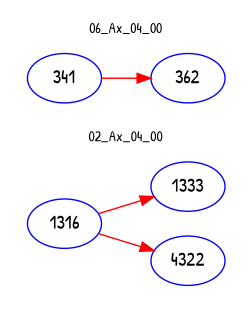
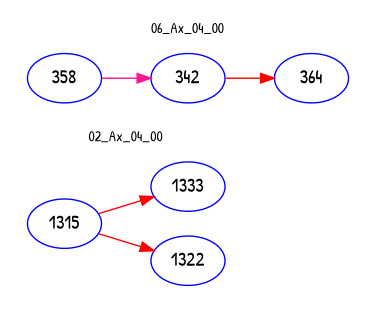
none -> (64, 78)
(64, 78) -> (188, 78)
(188, 78) -> (311, 78)
(64, 224) -> (64, 224)
(188, 261) -> (188, 261)
